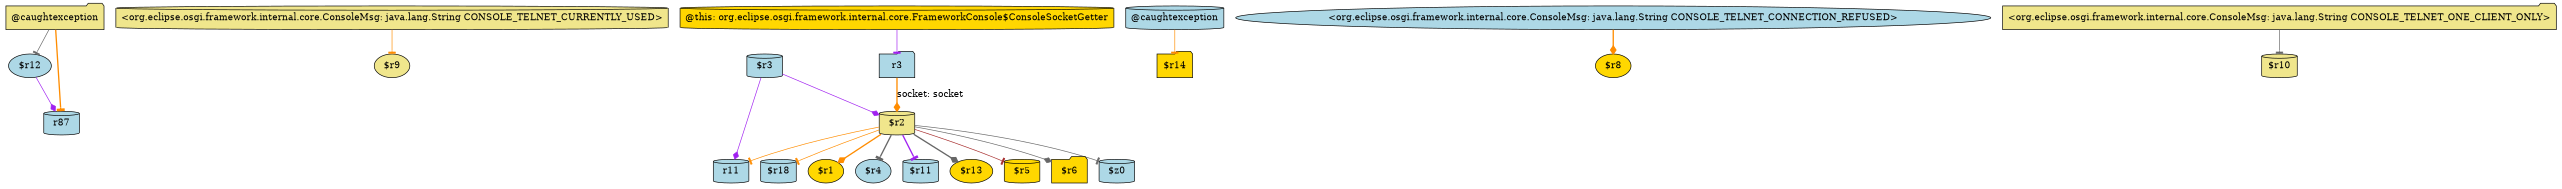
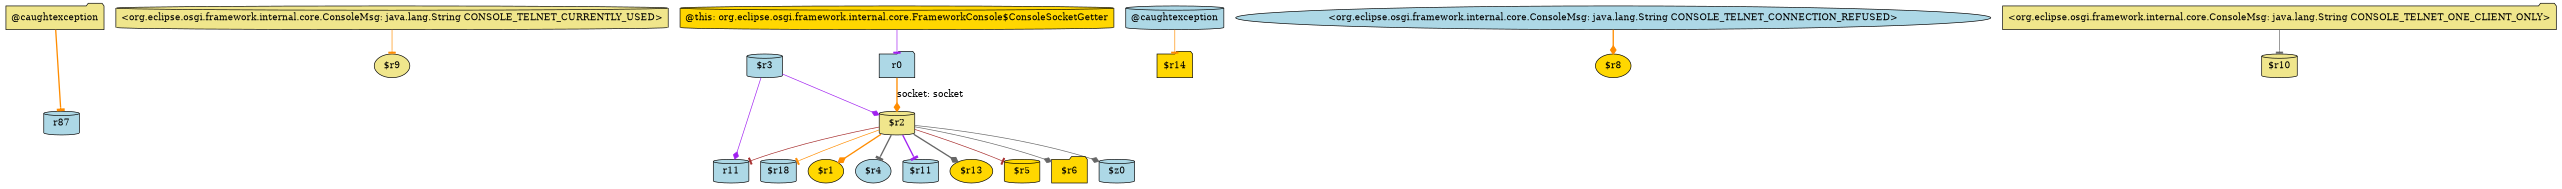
(30, 66) -> none
(897, 66) -> (897, 66)
(1006, 138) -> (1006, 138)
(815, 141) -> (815, 141)
